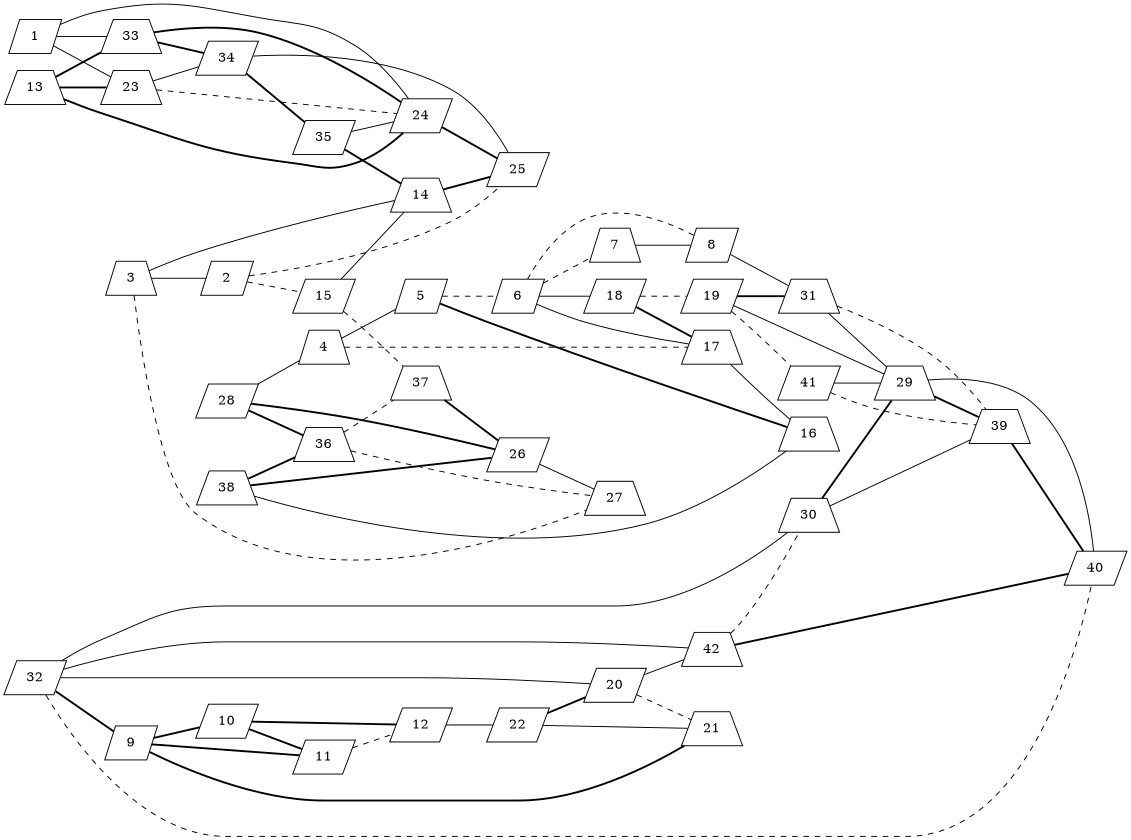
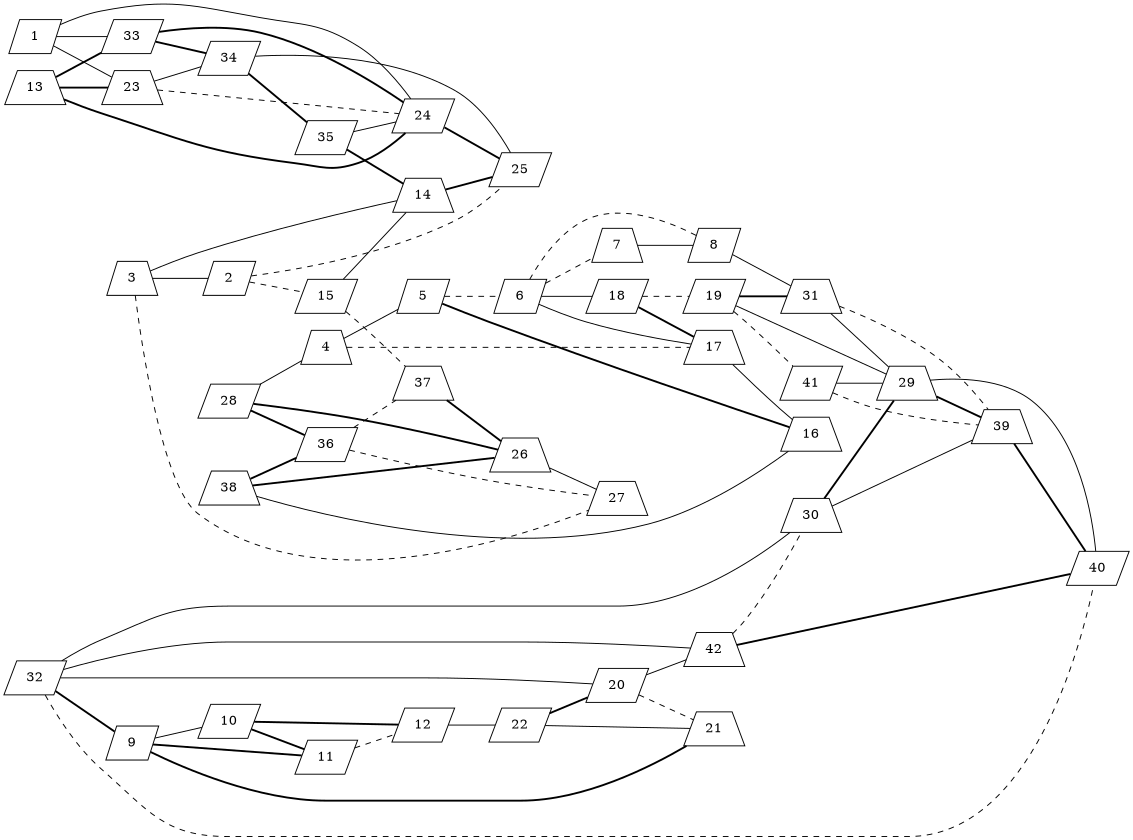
(131, 36) -> (132, 37)
(324, 444) -> (326, 445)
(518, 455) -> (520, 455)
(177, 733) -> (178, 733)
